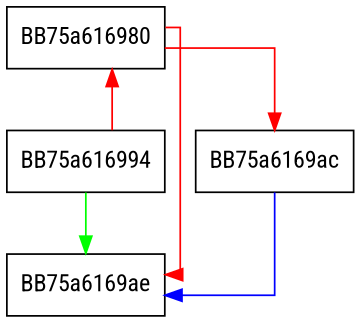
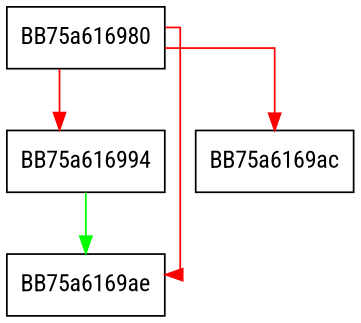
(112, 108) -> (60, 91)
(275, 290) -> none
